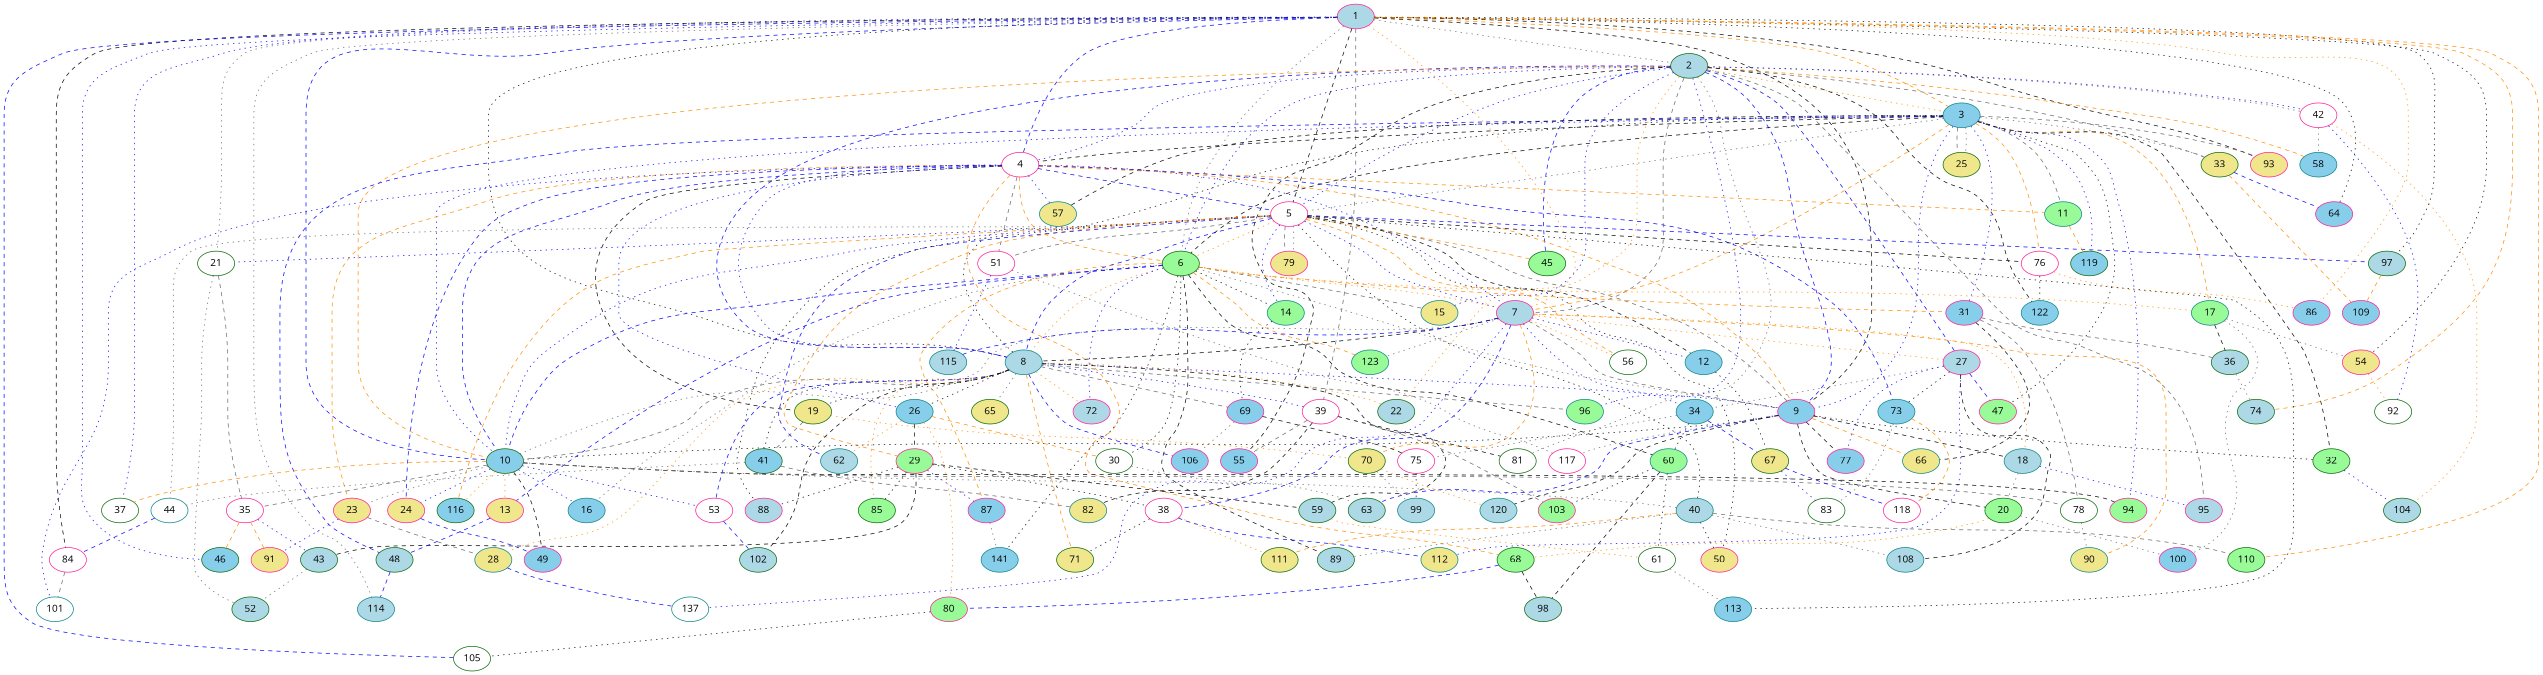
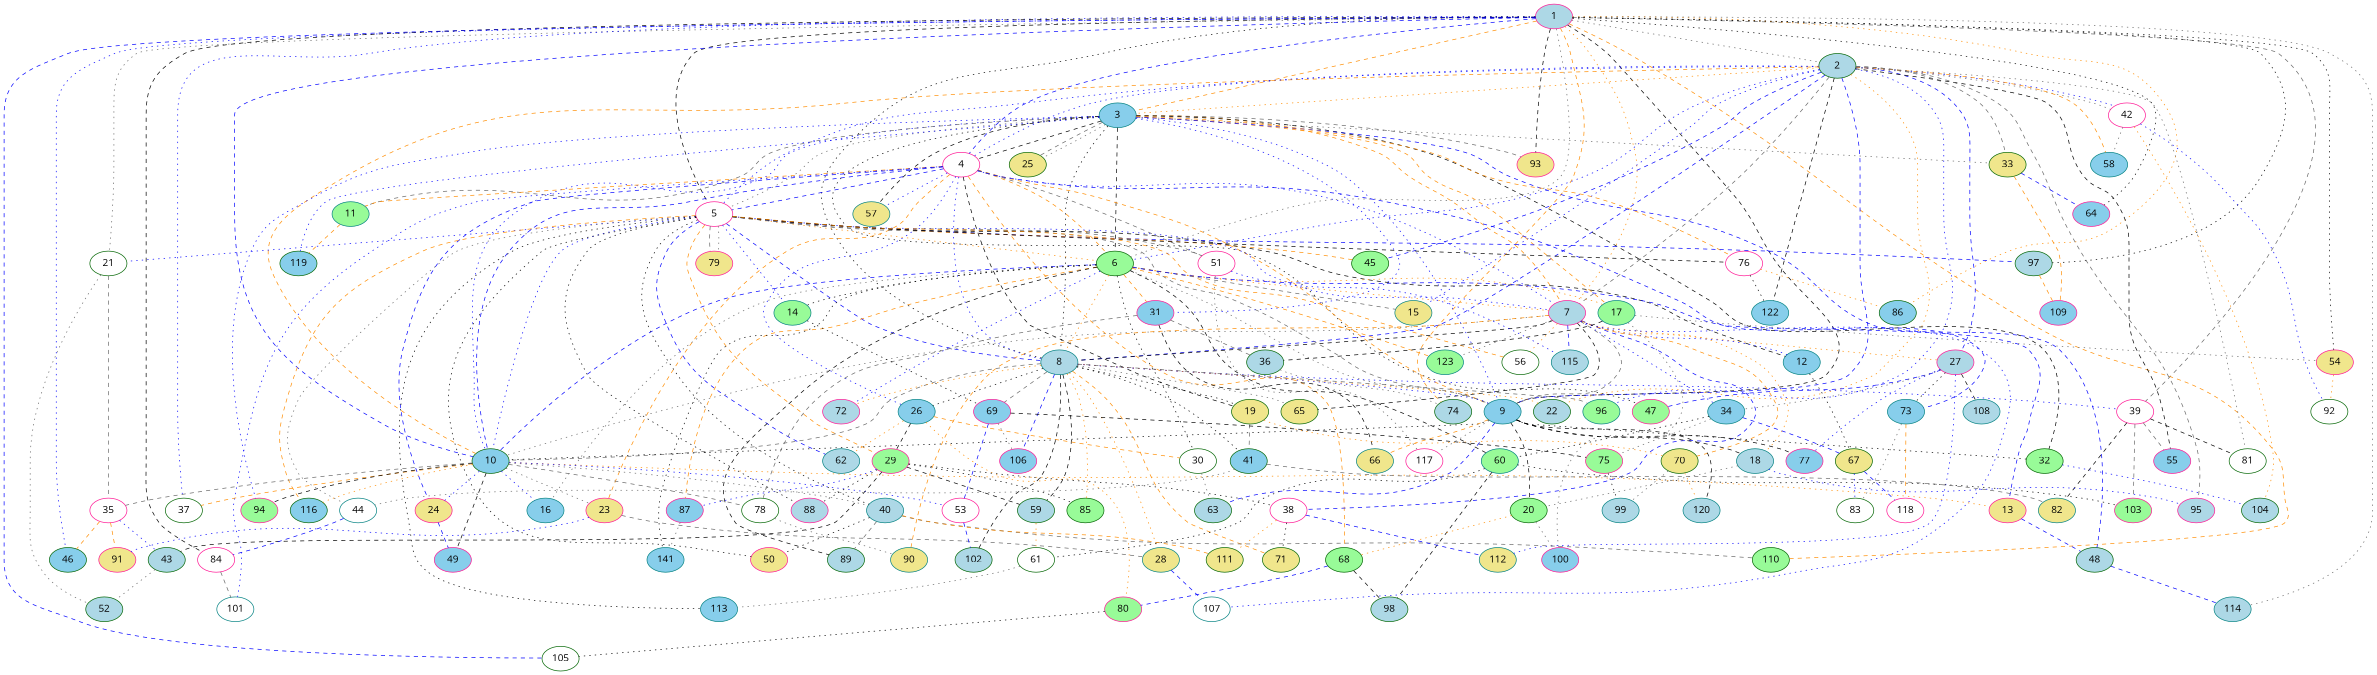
(2312, 313) -> (1898, 313)
(770, 399) -> (977, 459)
none -> (1410, 401)
(1796, 412) -> (1503, 412)
(1416, 461) -> (1604, 461)
(1515, 534) -> (867, 534)
(1795, 534) -> none
(690, 609) -> (1212, 609)
